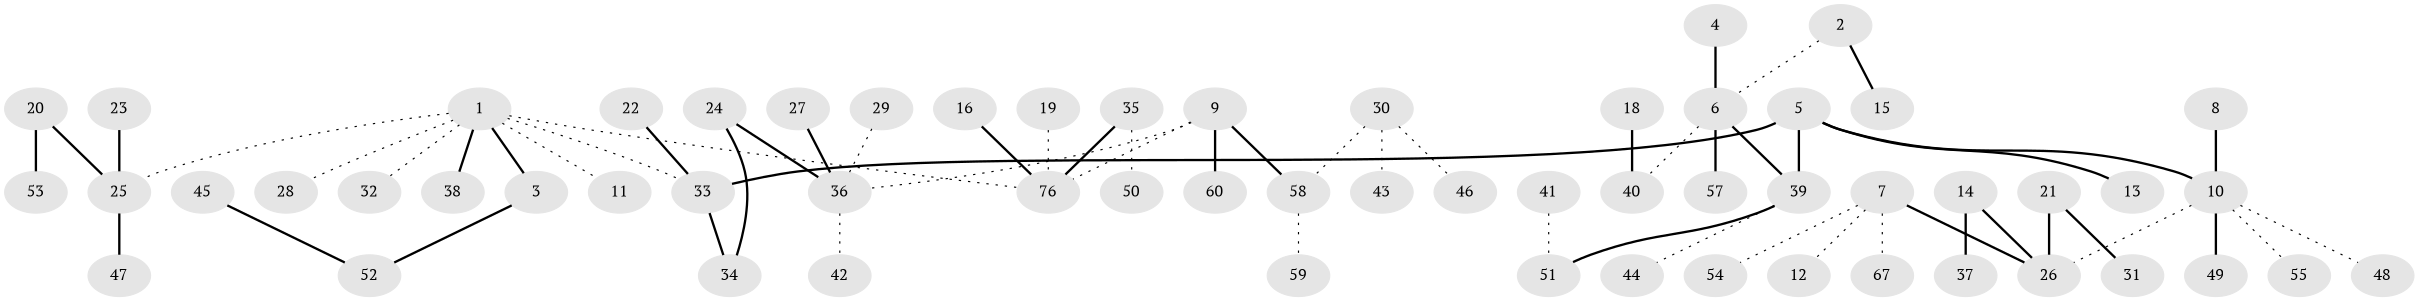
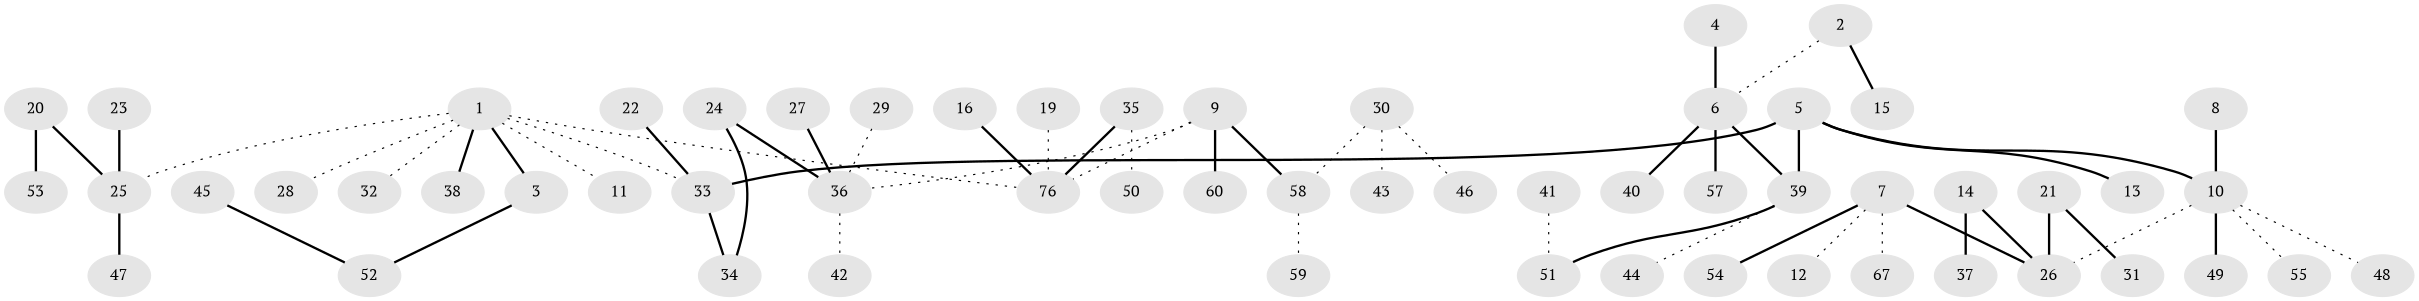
(1632, 109) -> none
(1673, 152) -> (1673, 152)
(1799, 234) -> (1799, 234)
